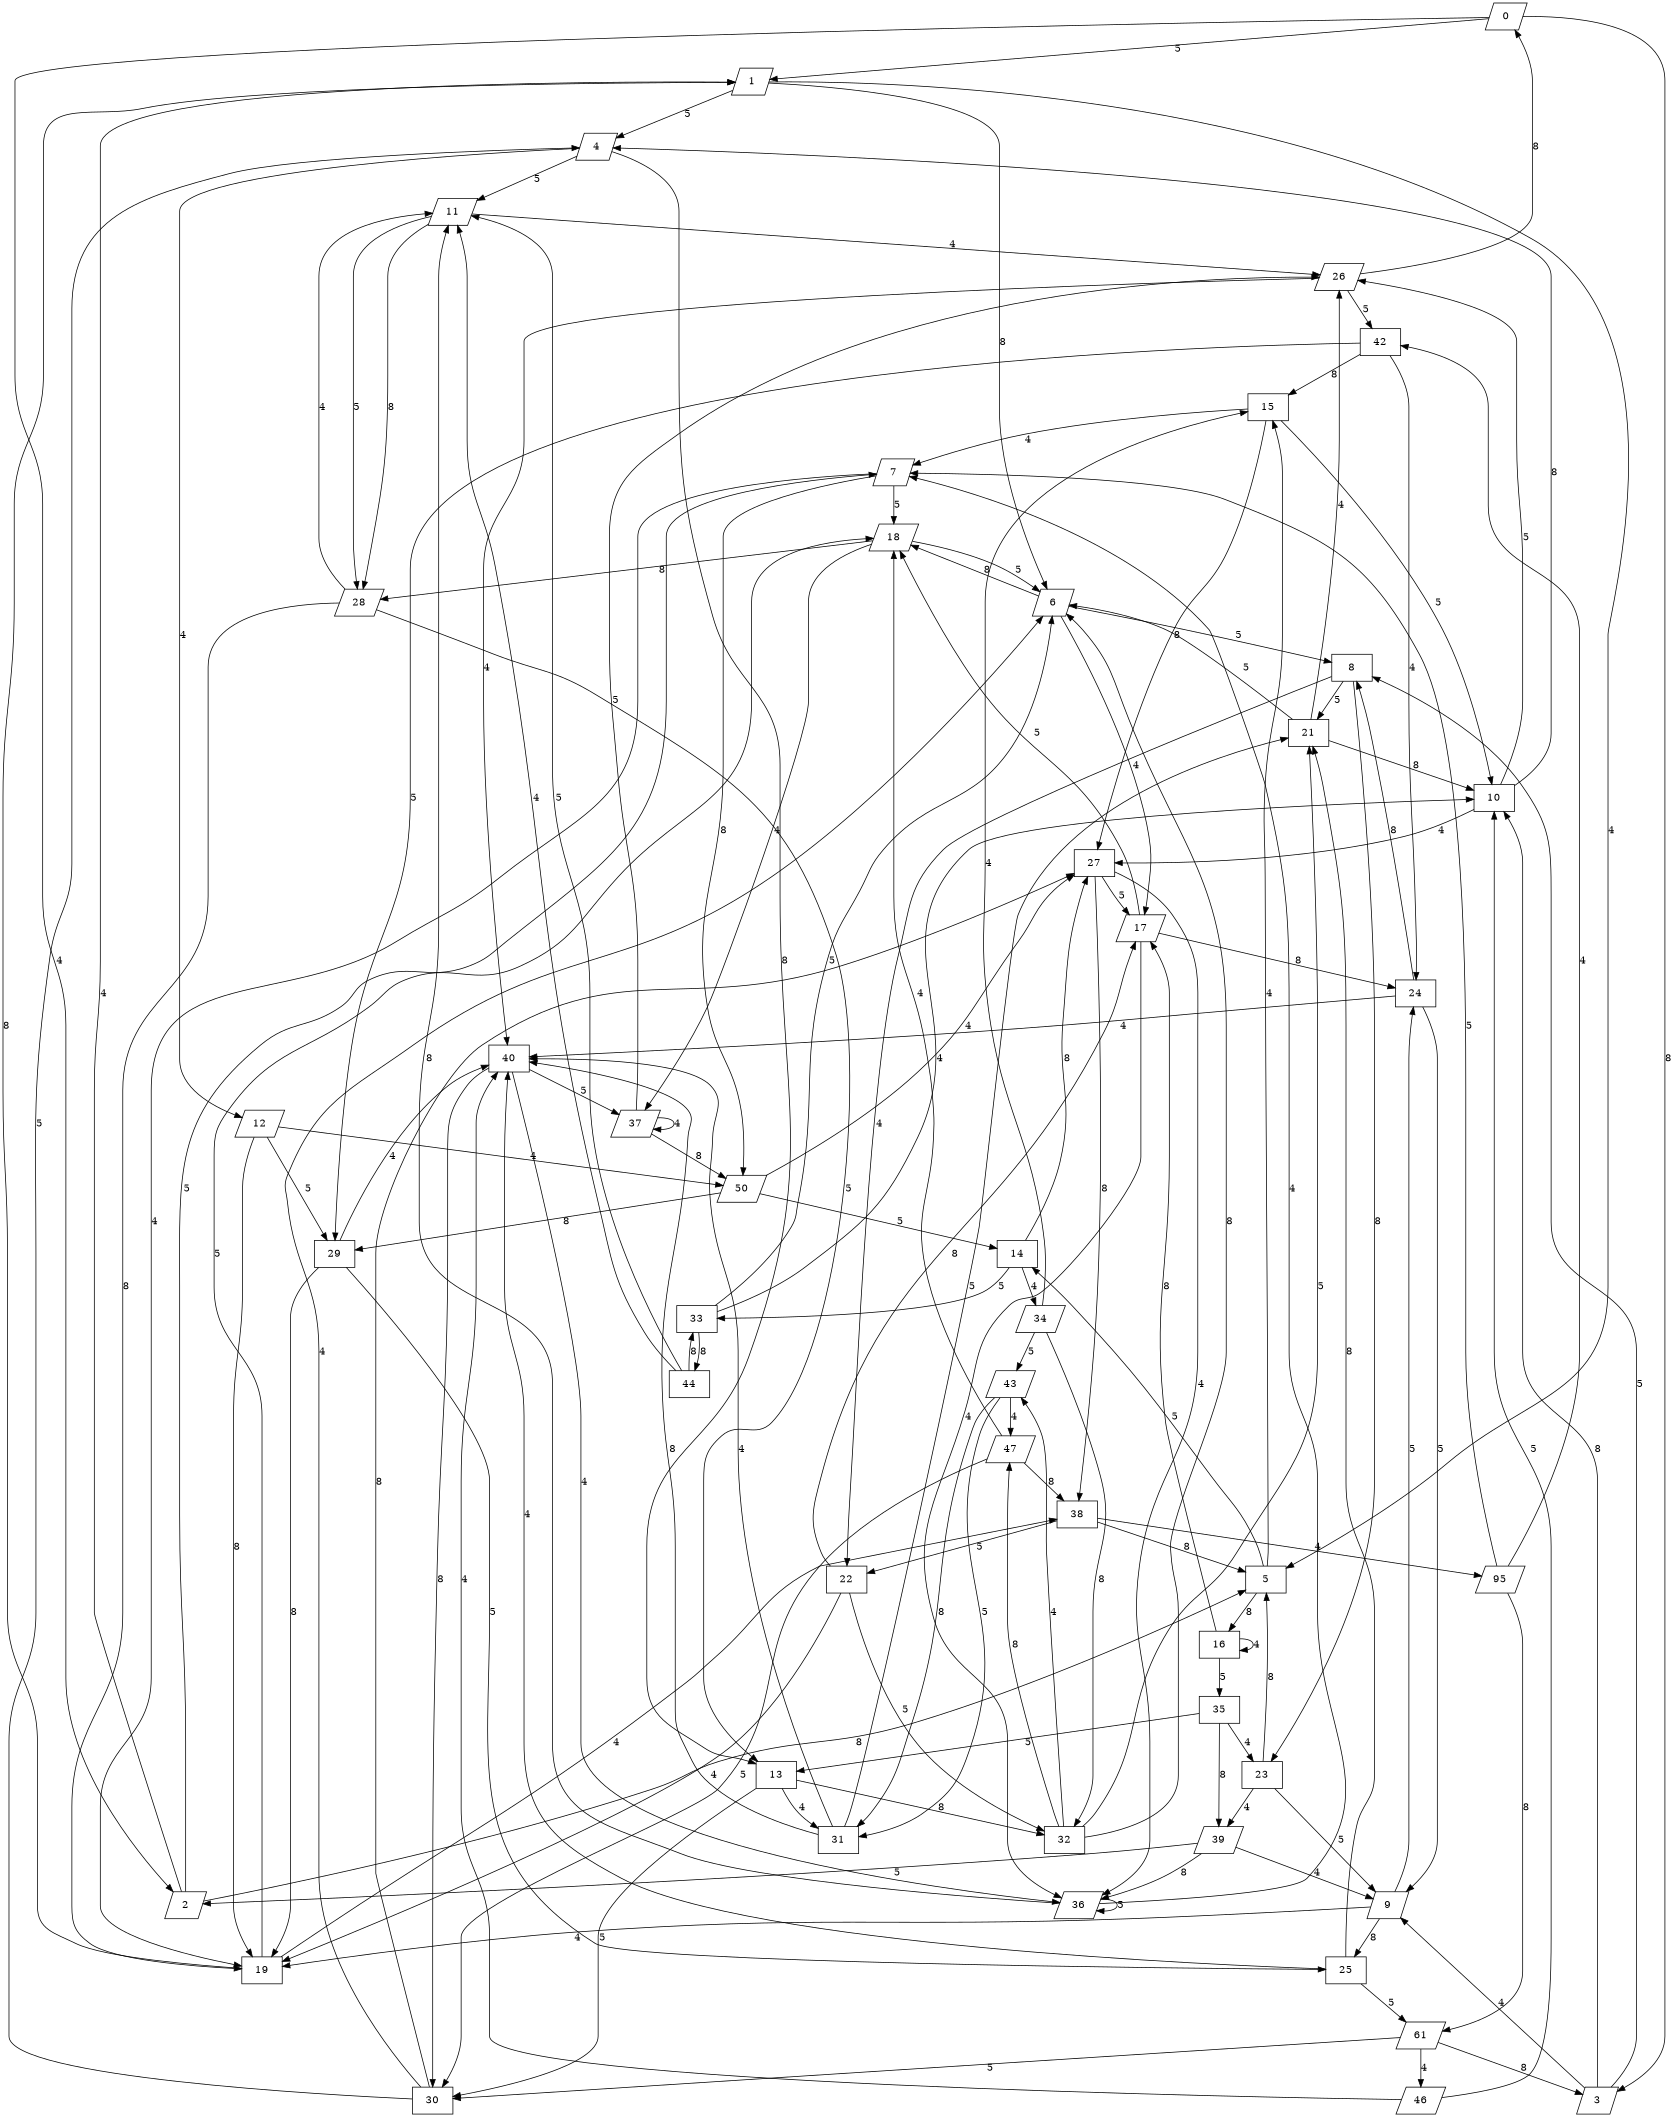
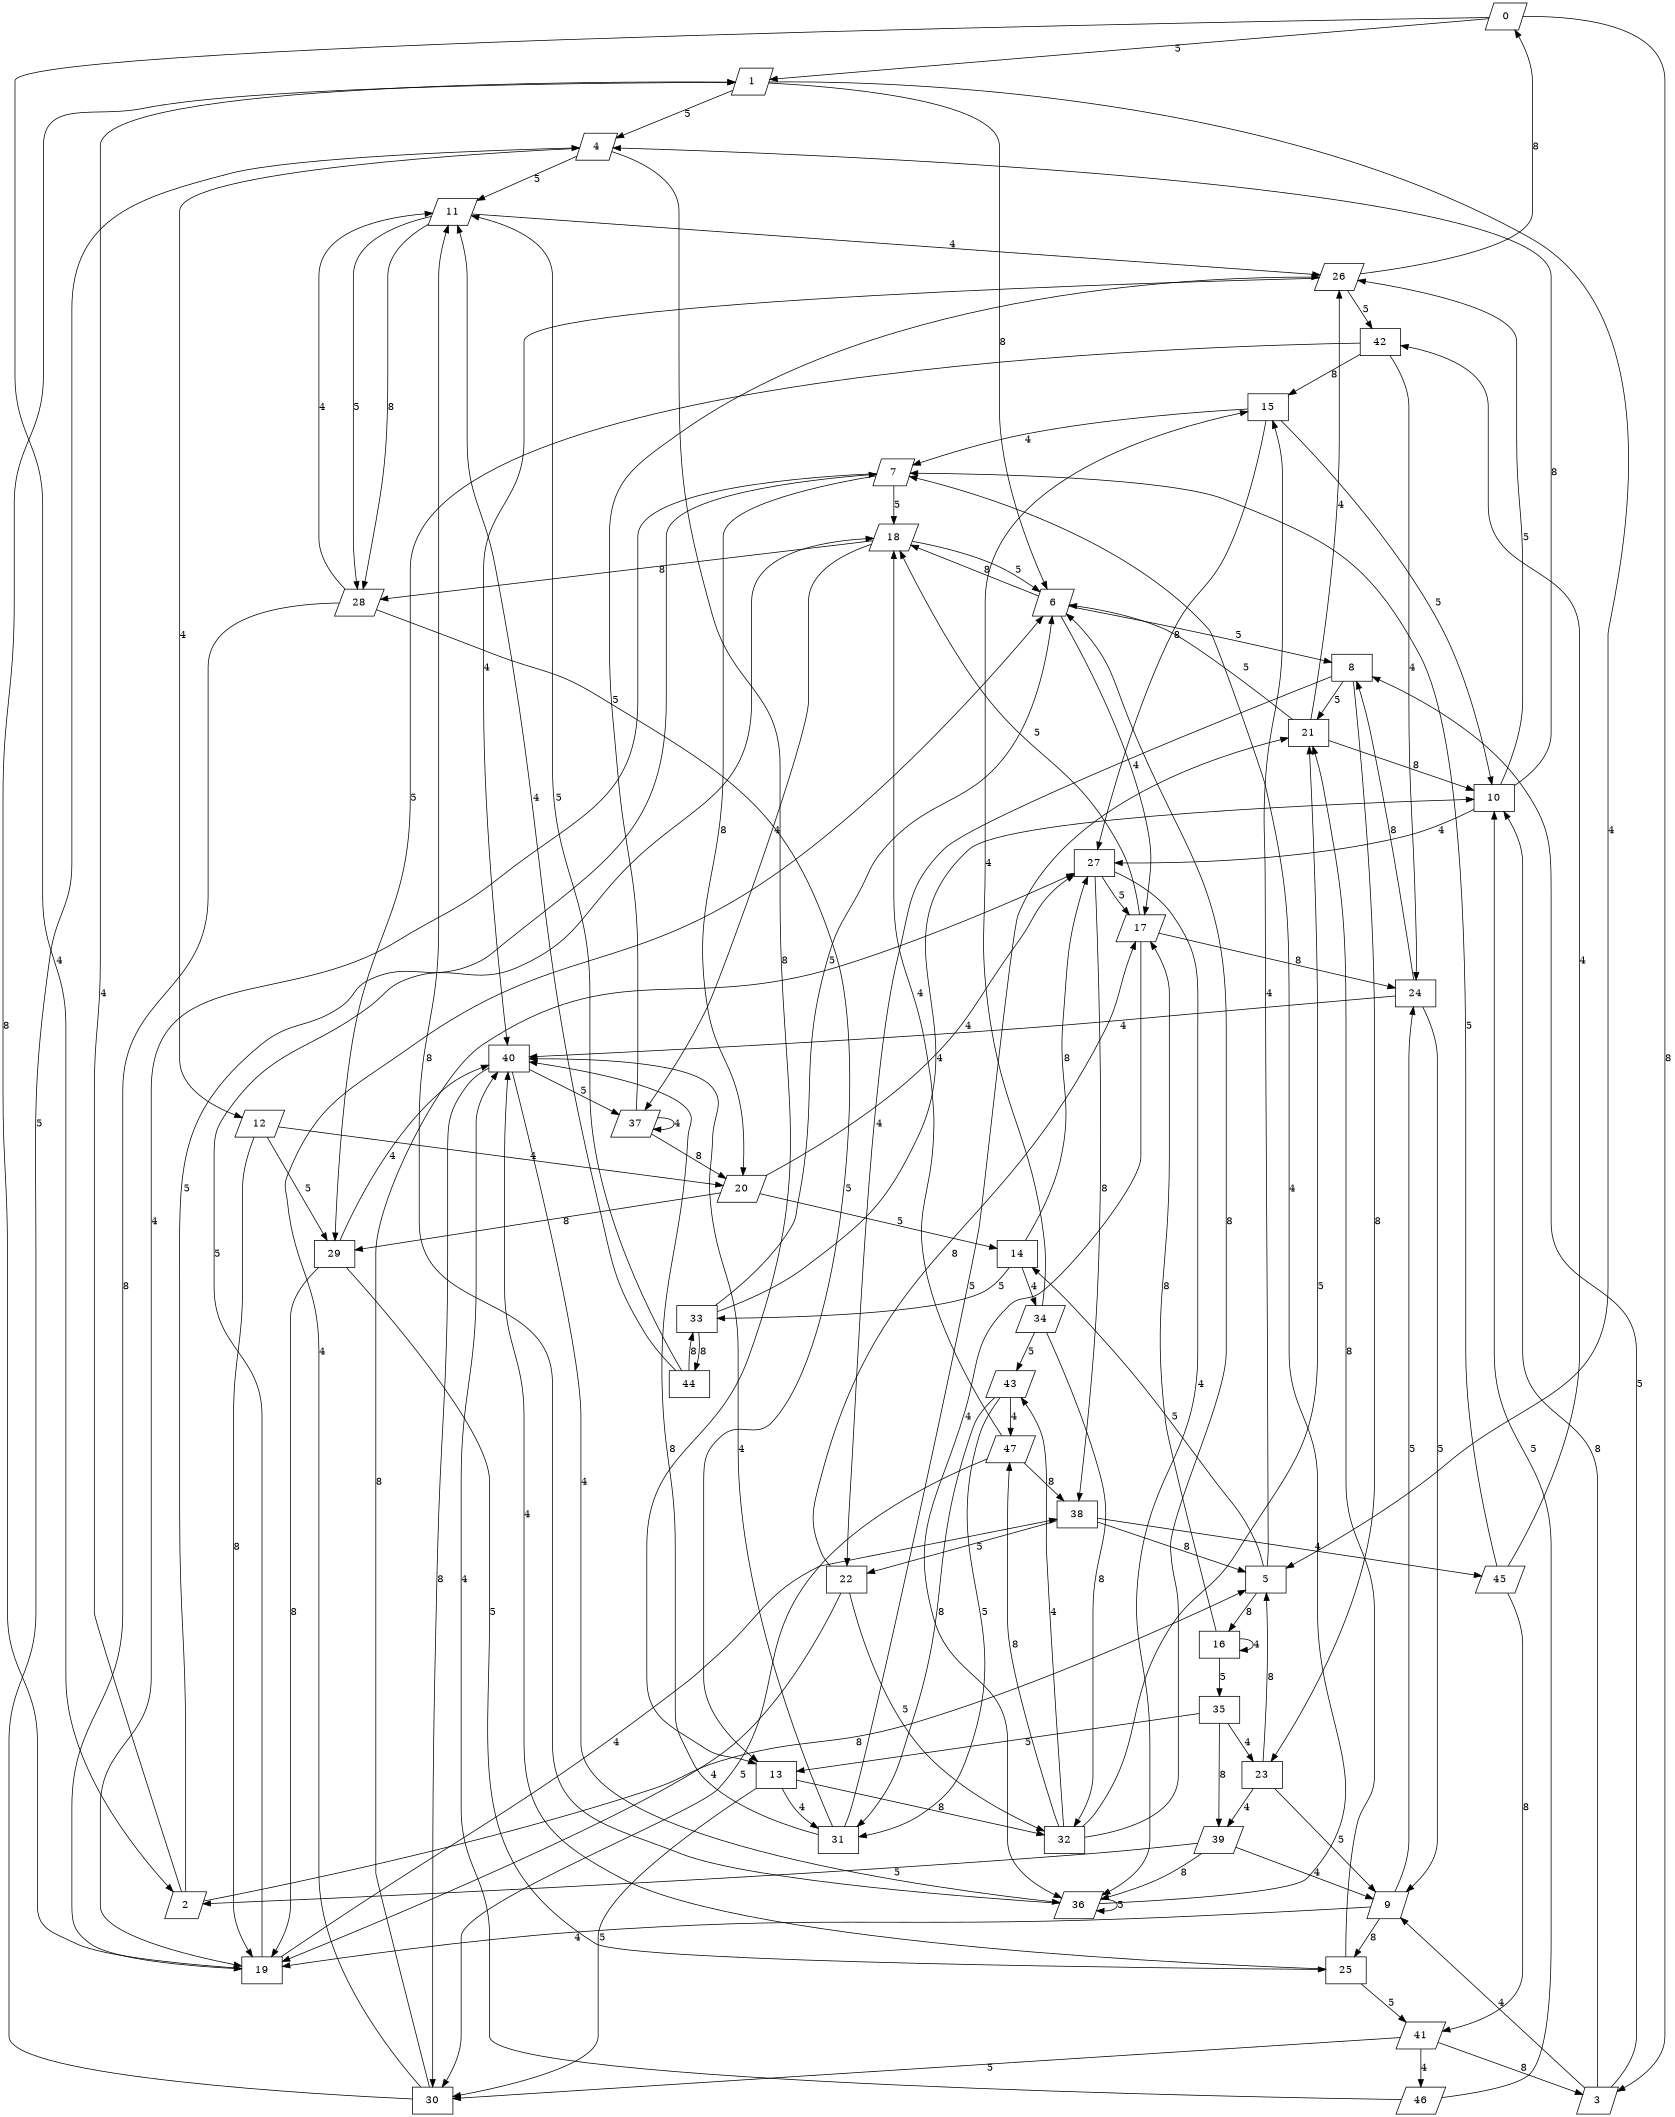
(742, 1189) -> (742, 1189)
(1500, 1580) -> (1500, 1580)
(1421, 2035) -> (1421, 2035)
